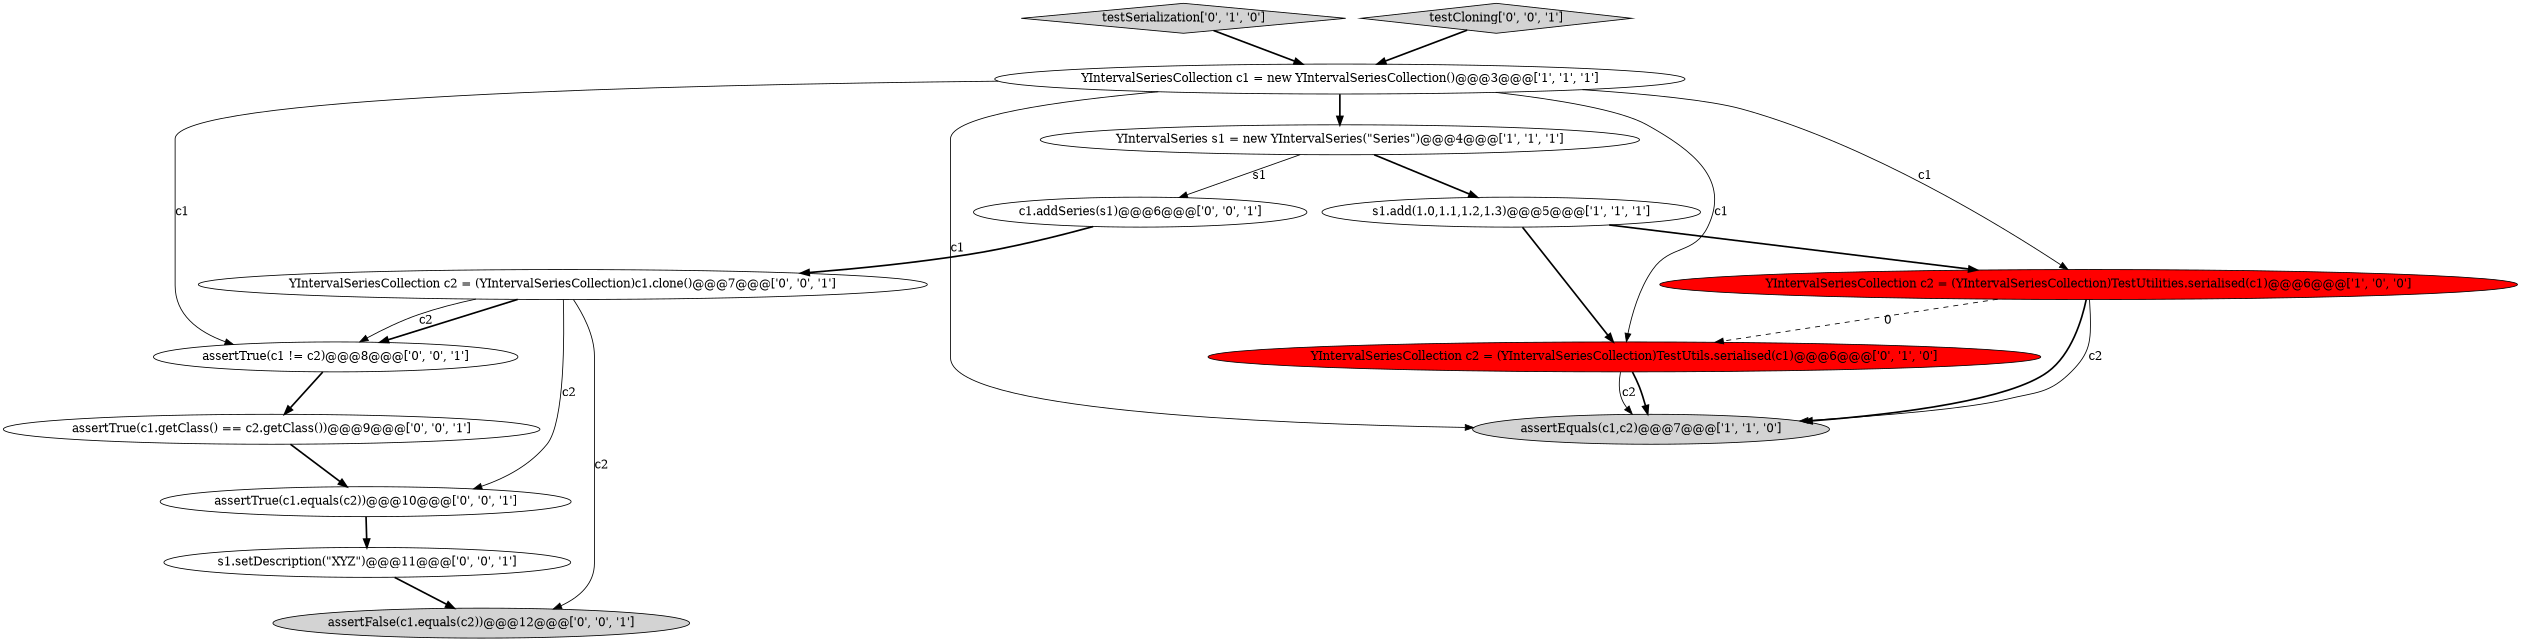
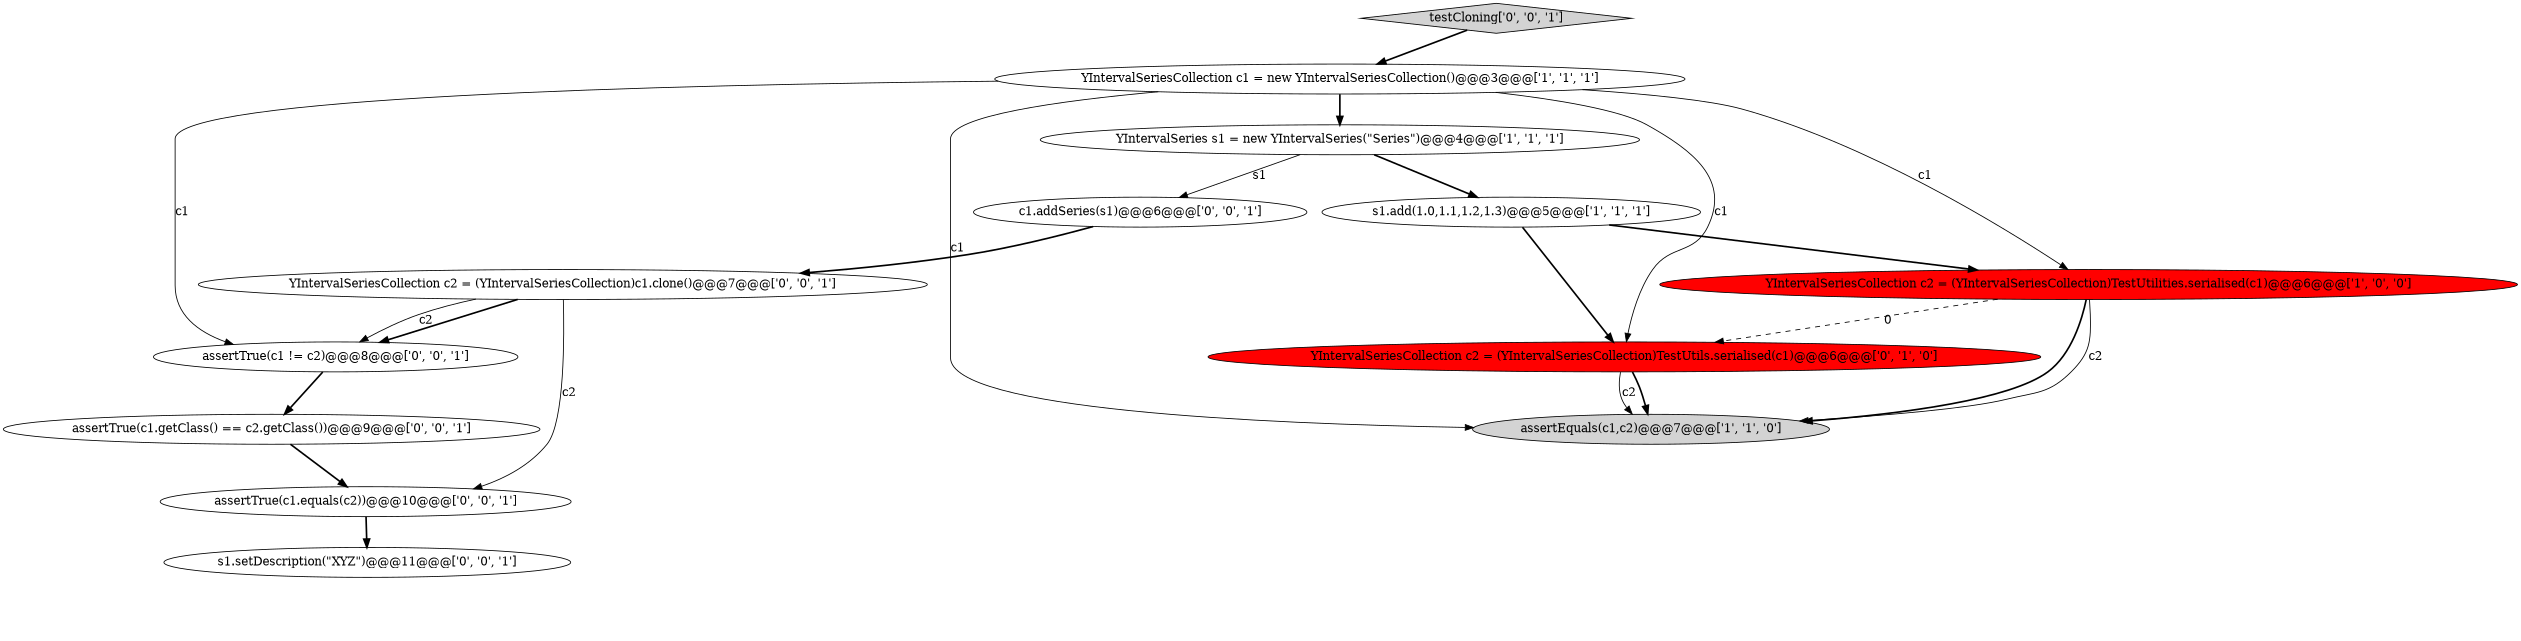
(1183, 18) -> none
(481, 623) -> none
